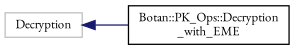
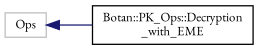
(44, 25) -> (26, 25)
